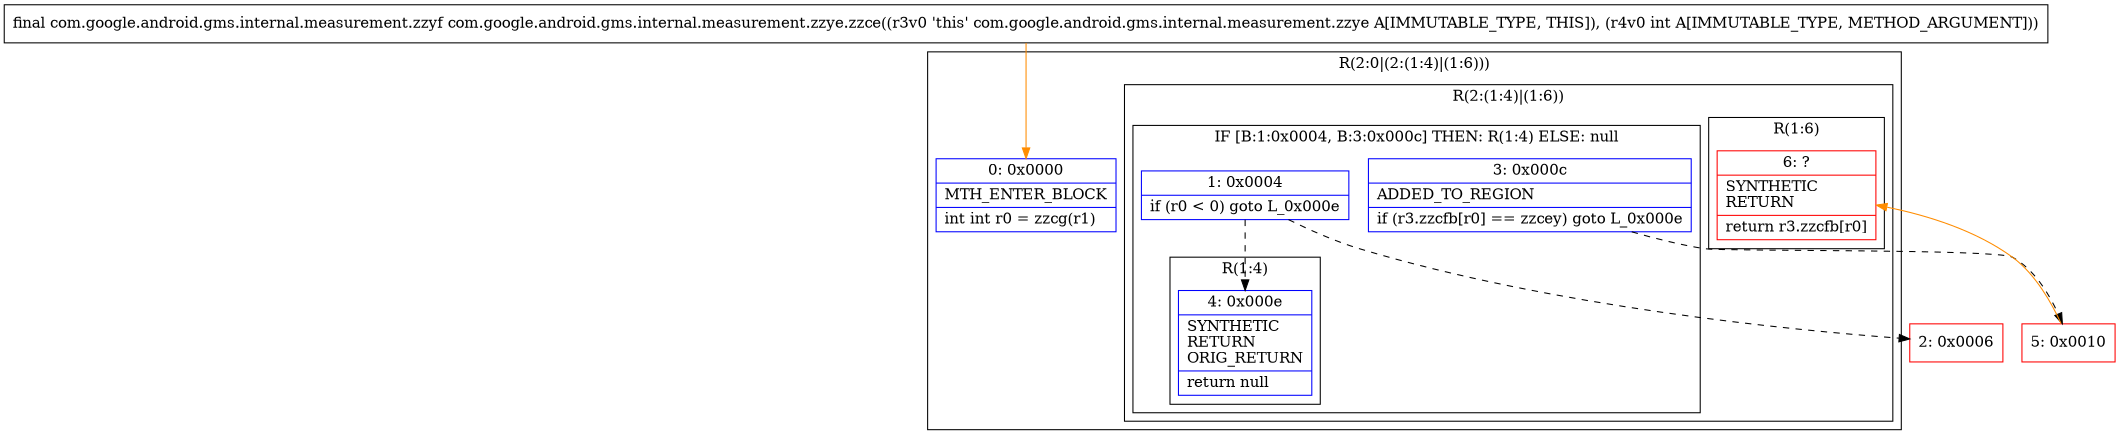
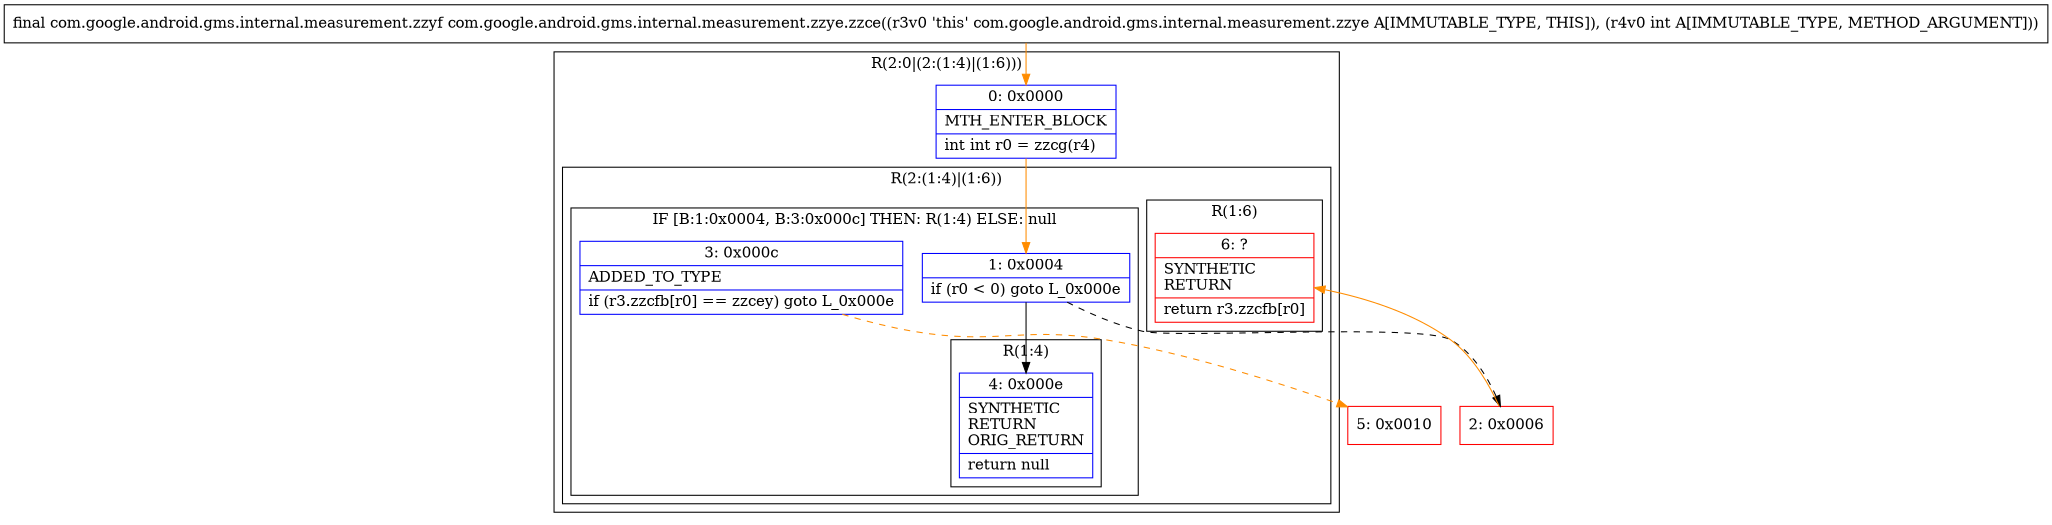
(1456, 195) -> (656, 277)
none -> (1026, 200)
(1020, 219) -> (1020, 146)
(1990, 243) -> (1428, 326)
(1245, 250) -> (1026, 328)
(1915, 252) -> (1118, 342)
